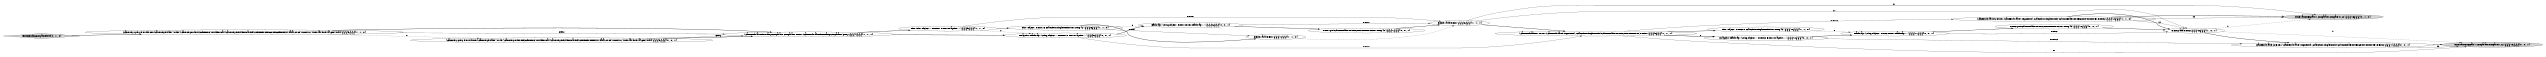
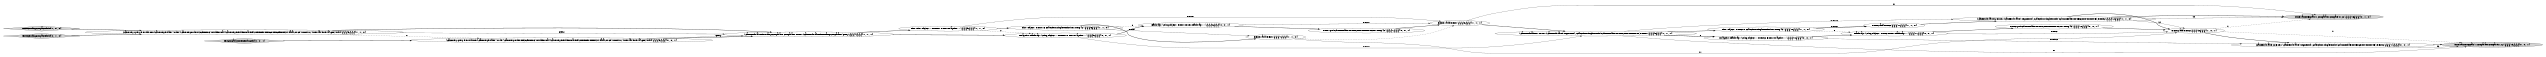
(1832, 12) -> (1735, 53)
none -> (1894, 25)
none -> (42, 29)
none -> (244, 41)
